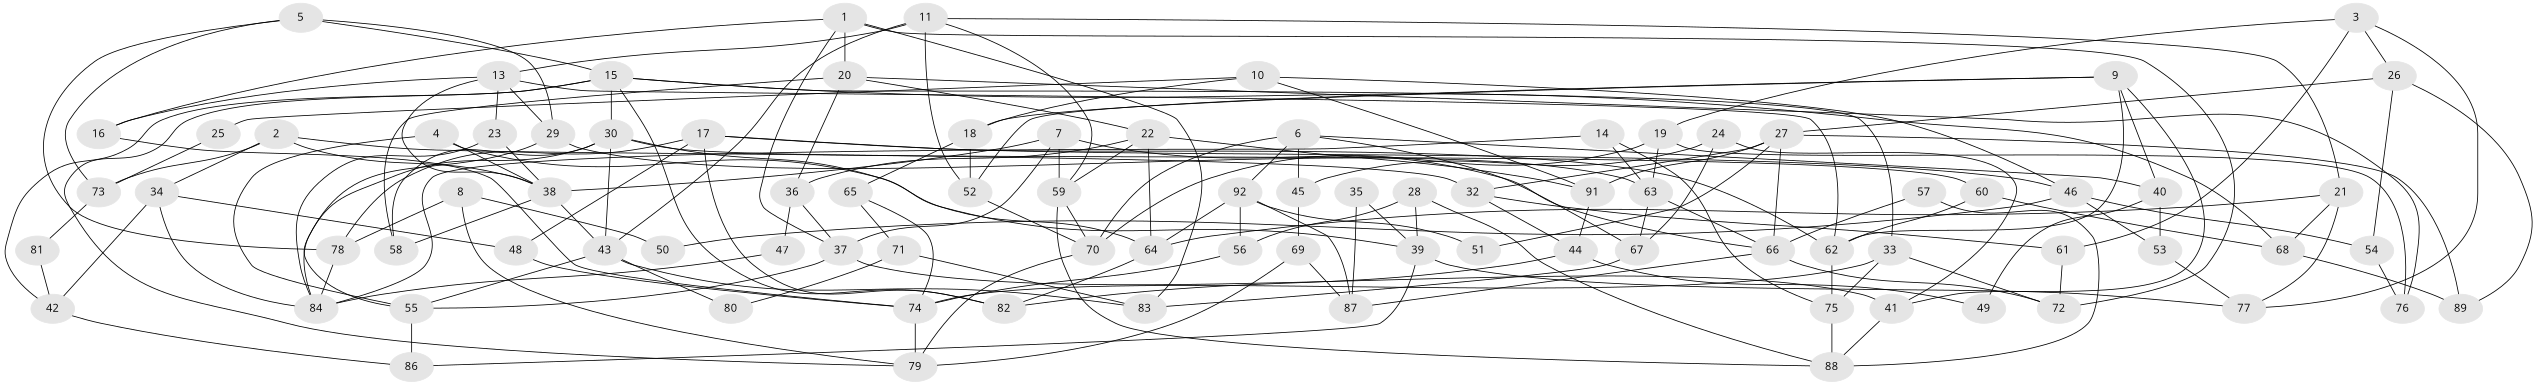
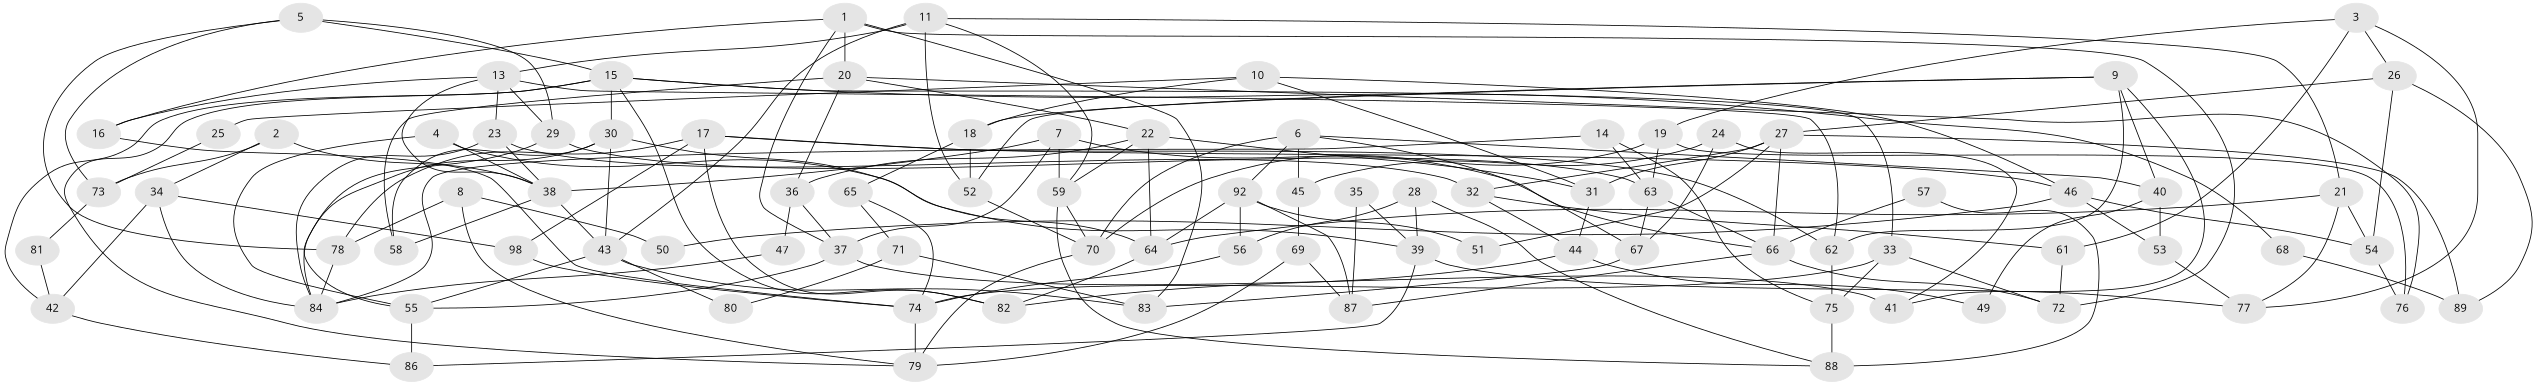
(878, 156) -> (984, 163)
(1593, 192) -> (1593, 192)
(1982, 192) -> none
(2312, 221) -> (2357, 222)
(516, 251) -> (516, 251)
(1862, 338) -> none
